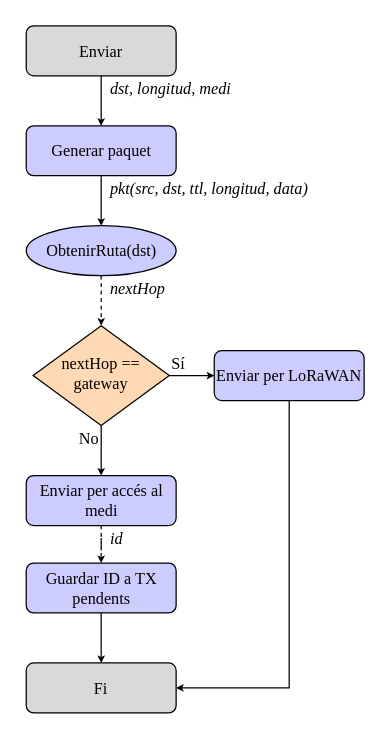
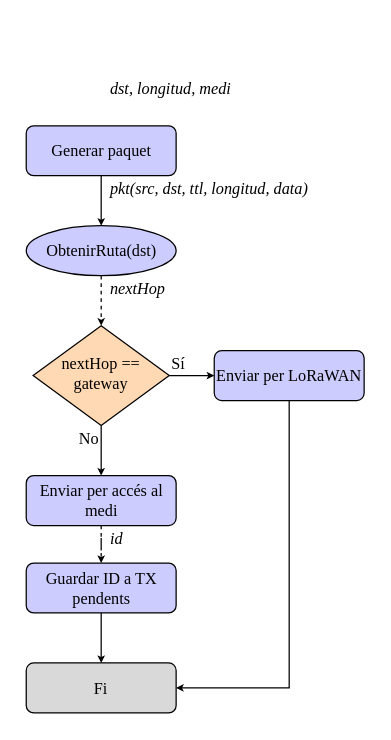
(101, 51) -> none
(101, 98) -> none
